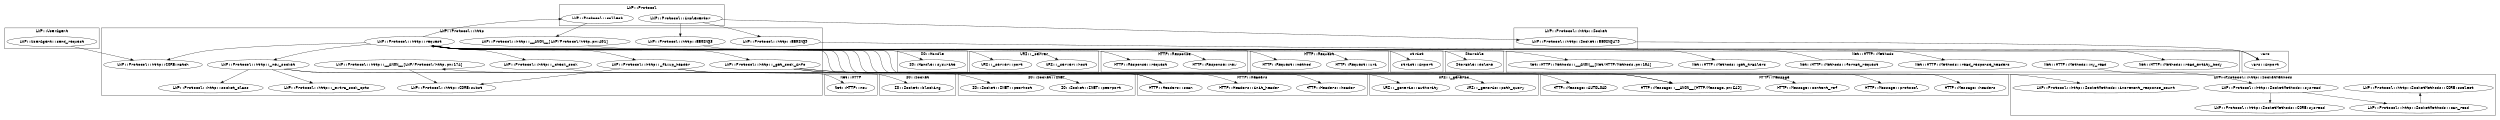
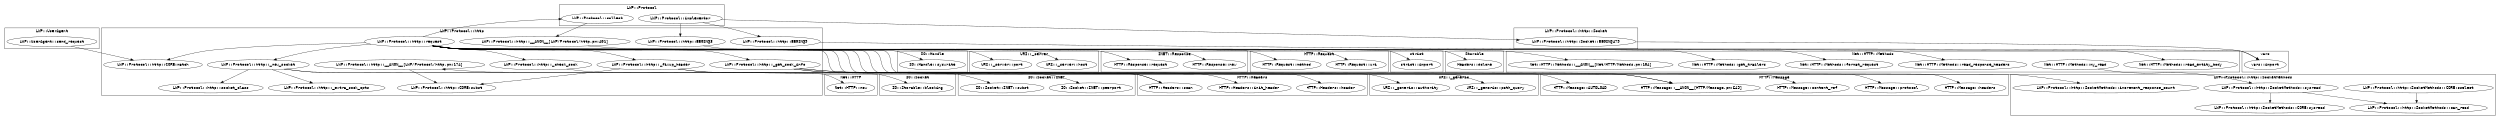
(1128, 49) -> (1129, 49)
(1174, 54) -> (1174, 54)
(1475, 65) -> (1475, 65)
(918, 88) -> (918, 88)
(1002, 88) -> (1002, 88)
(2420, 99) -> (2417, 97)
